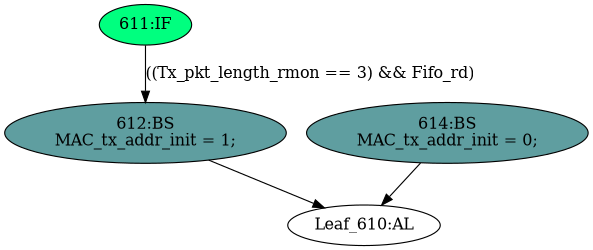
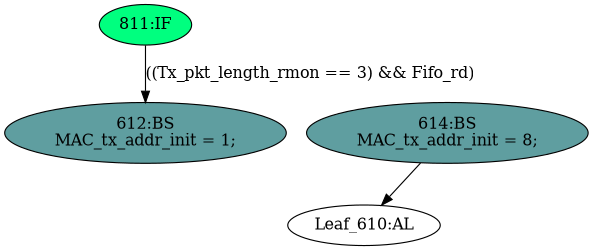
(145, 25) -> (145, 25)
(447, 133) -> (447, 133)
(261, 182) -> none
